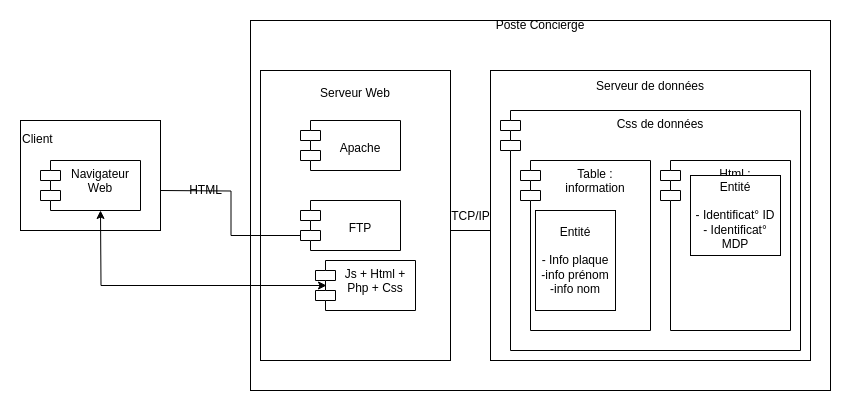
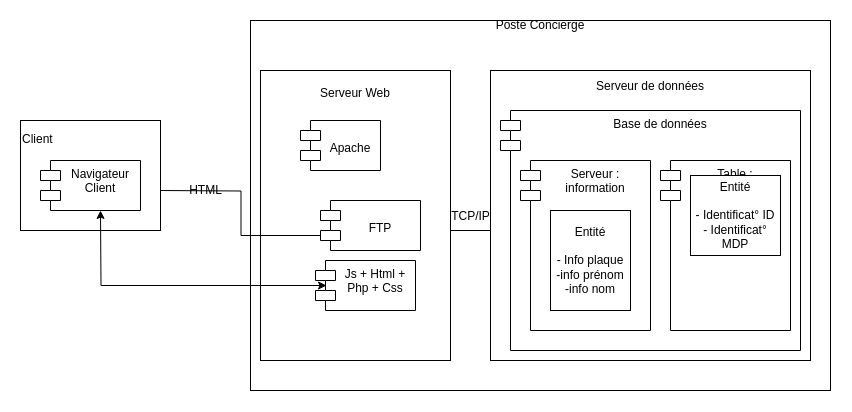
(660, 124) -> (660, 124)
(351, 146) -> (341, 146)
(100, 174) -> (100, 174)
(595, 174) -> (595, 174)
(735, 174) -> (735, 174)
(351, 226) -> (371, 226)
(576, 261) -> (591, 261)
